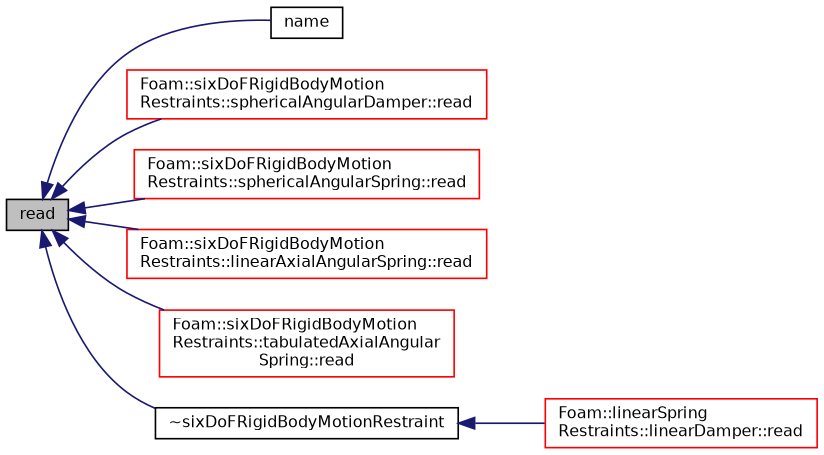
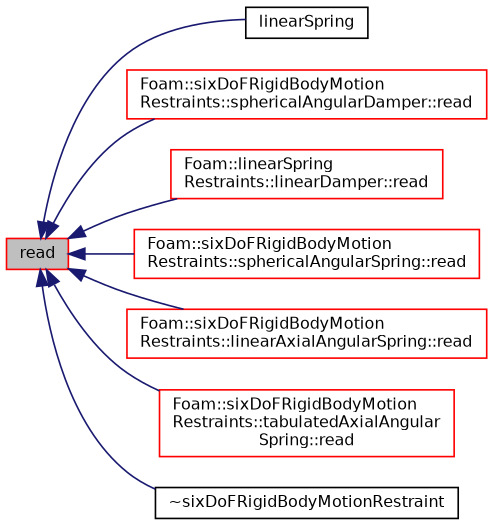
(307, 23) -> (307, 23)
(37, 215) -> (37, 254)
(510, 423) -> (129, 212)
